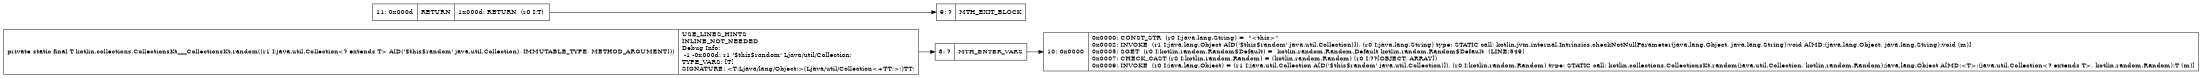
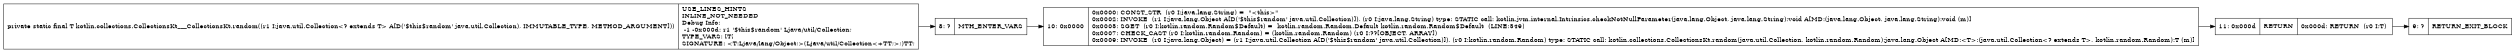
(502, 12) -> (2345, 26)
(991, 12) -> (2470, 26)
none -> (2204, 27)
